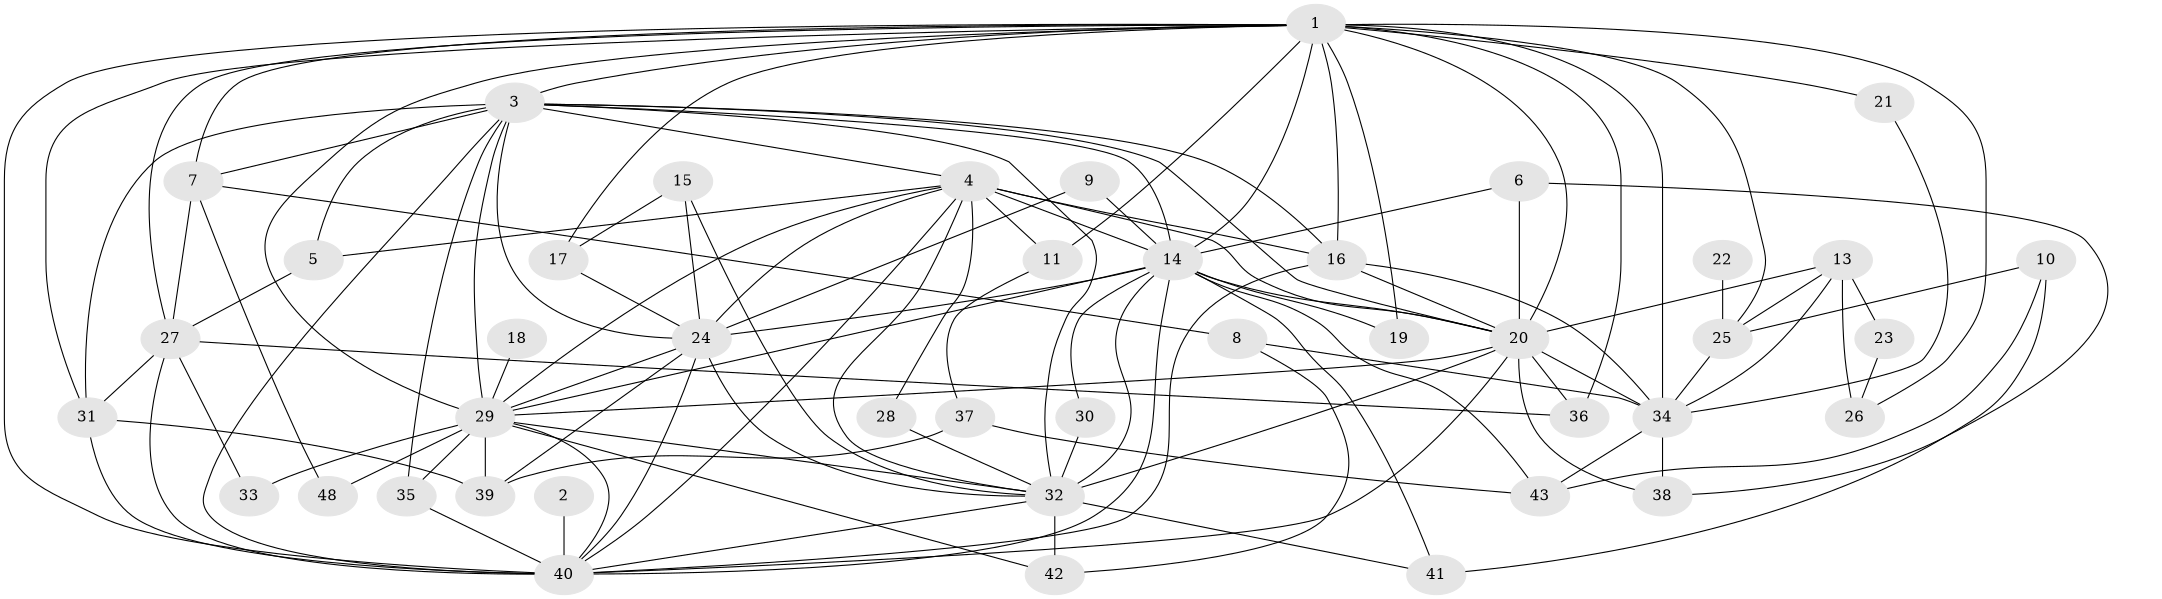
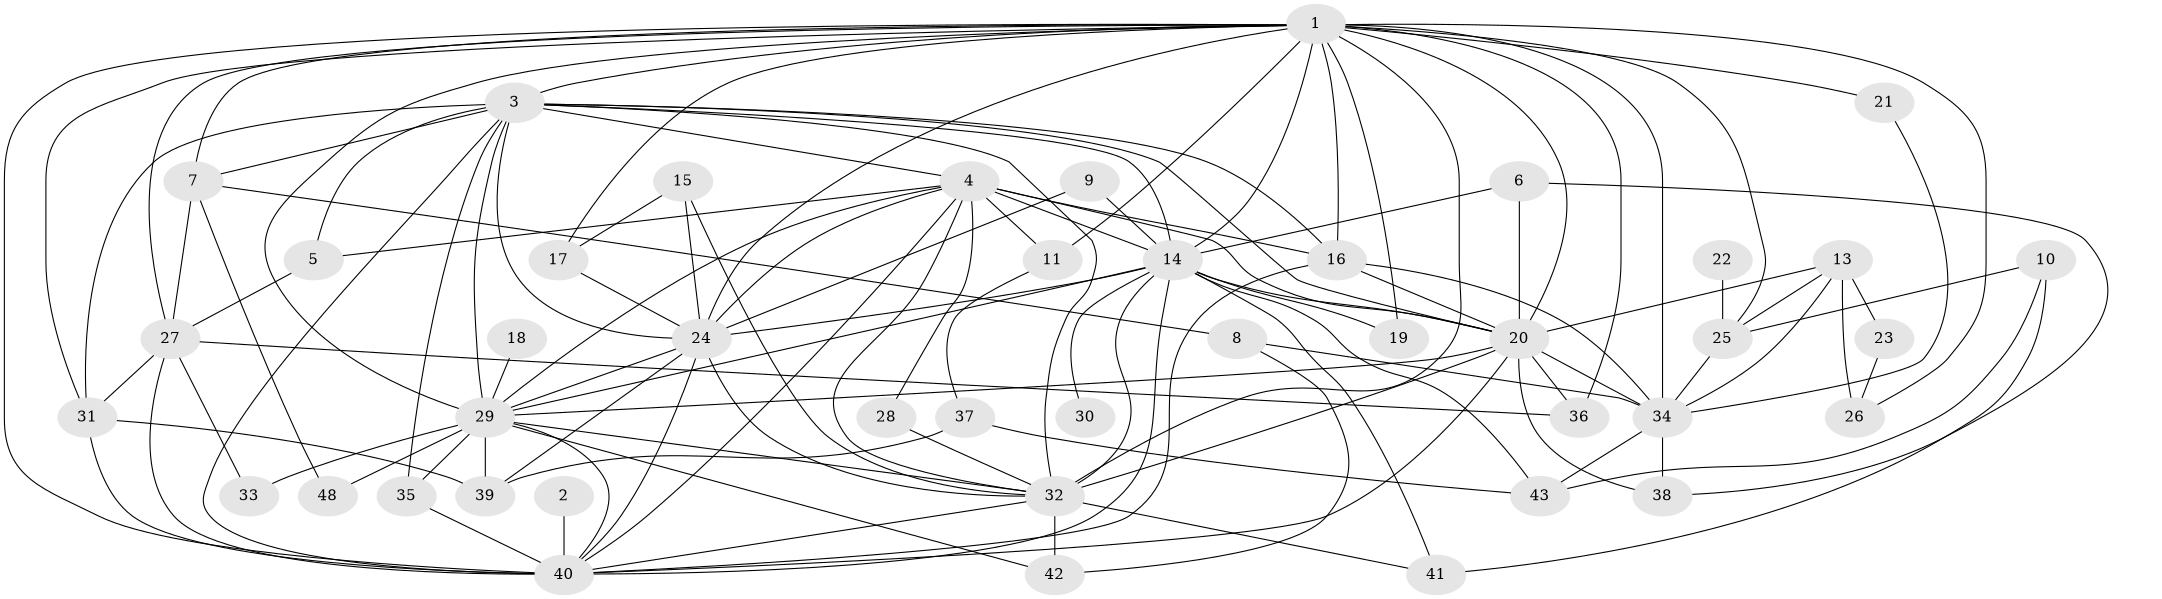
none -> (980, 110)
(1070, 457) -> (1447, 349)
